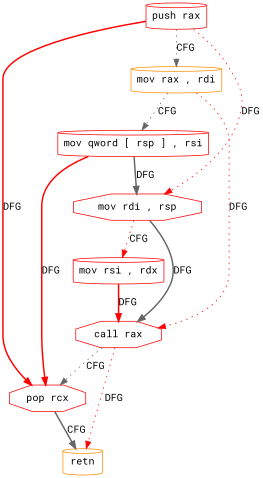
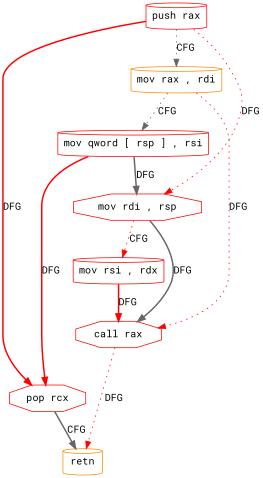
(84, 363) -> none
